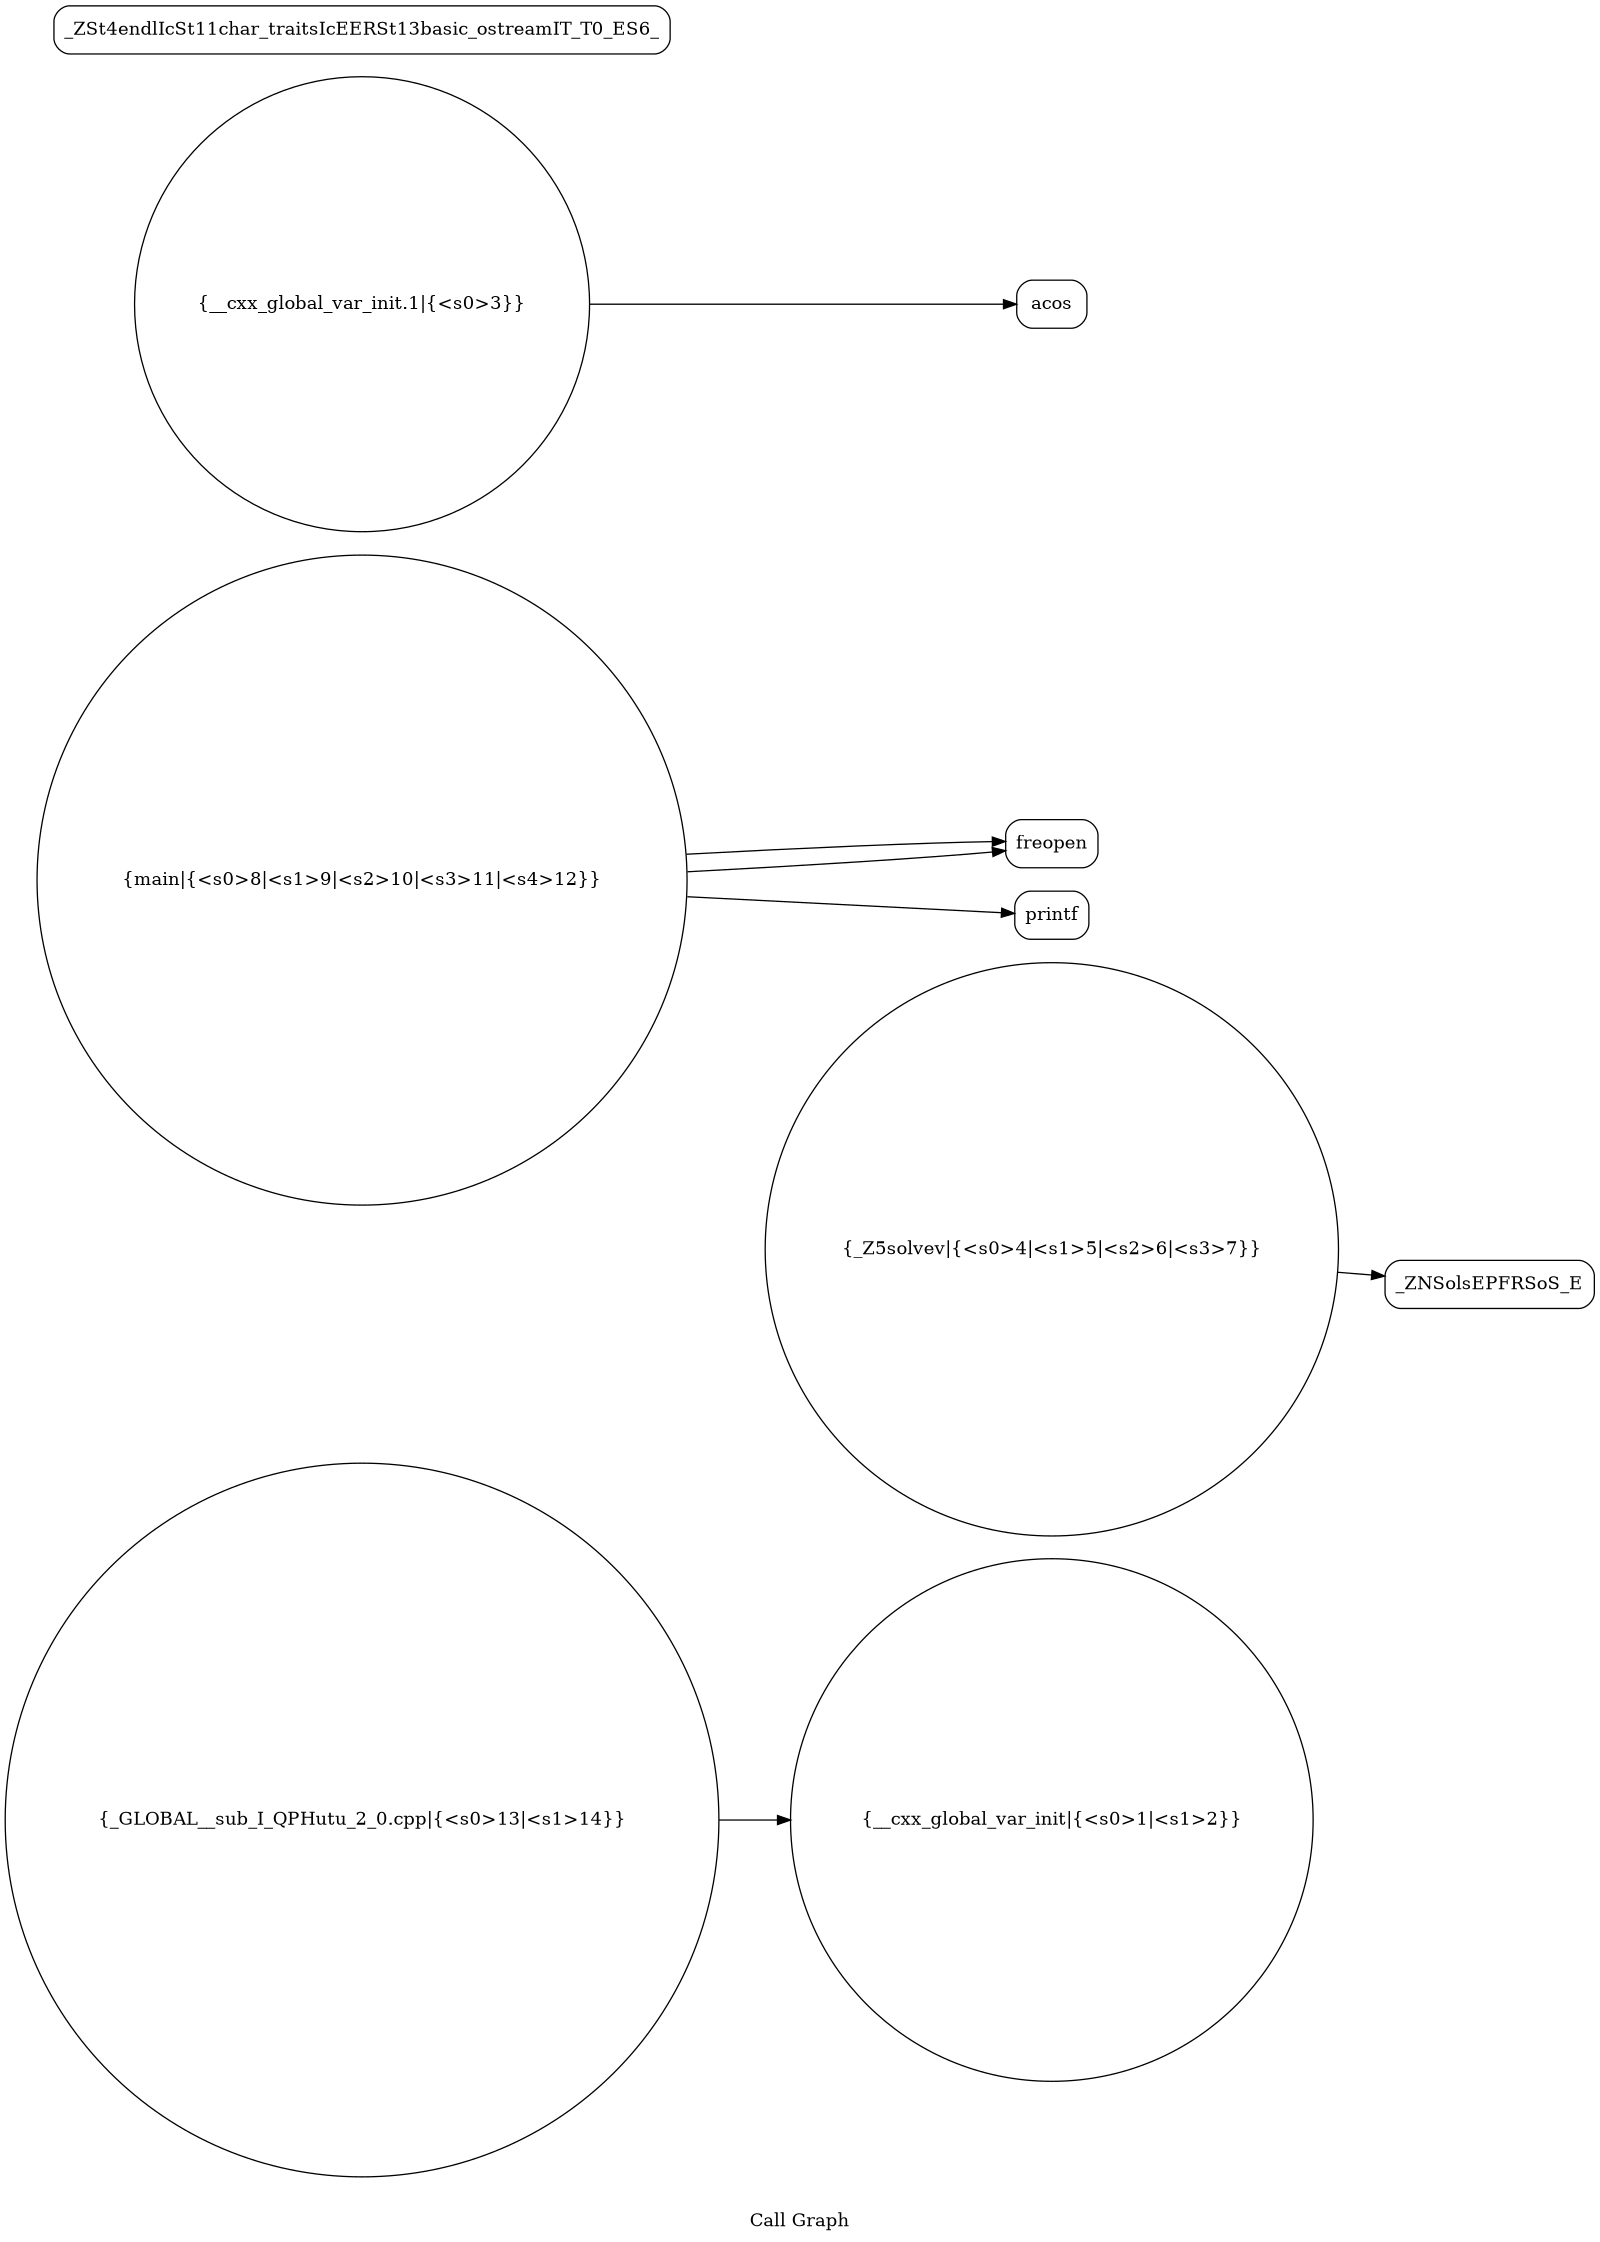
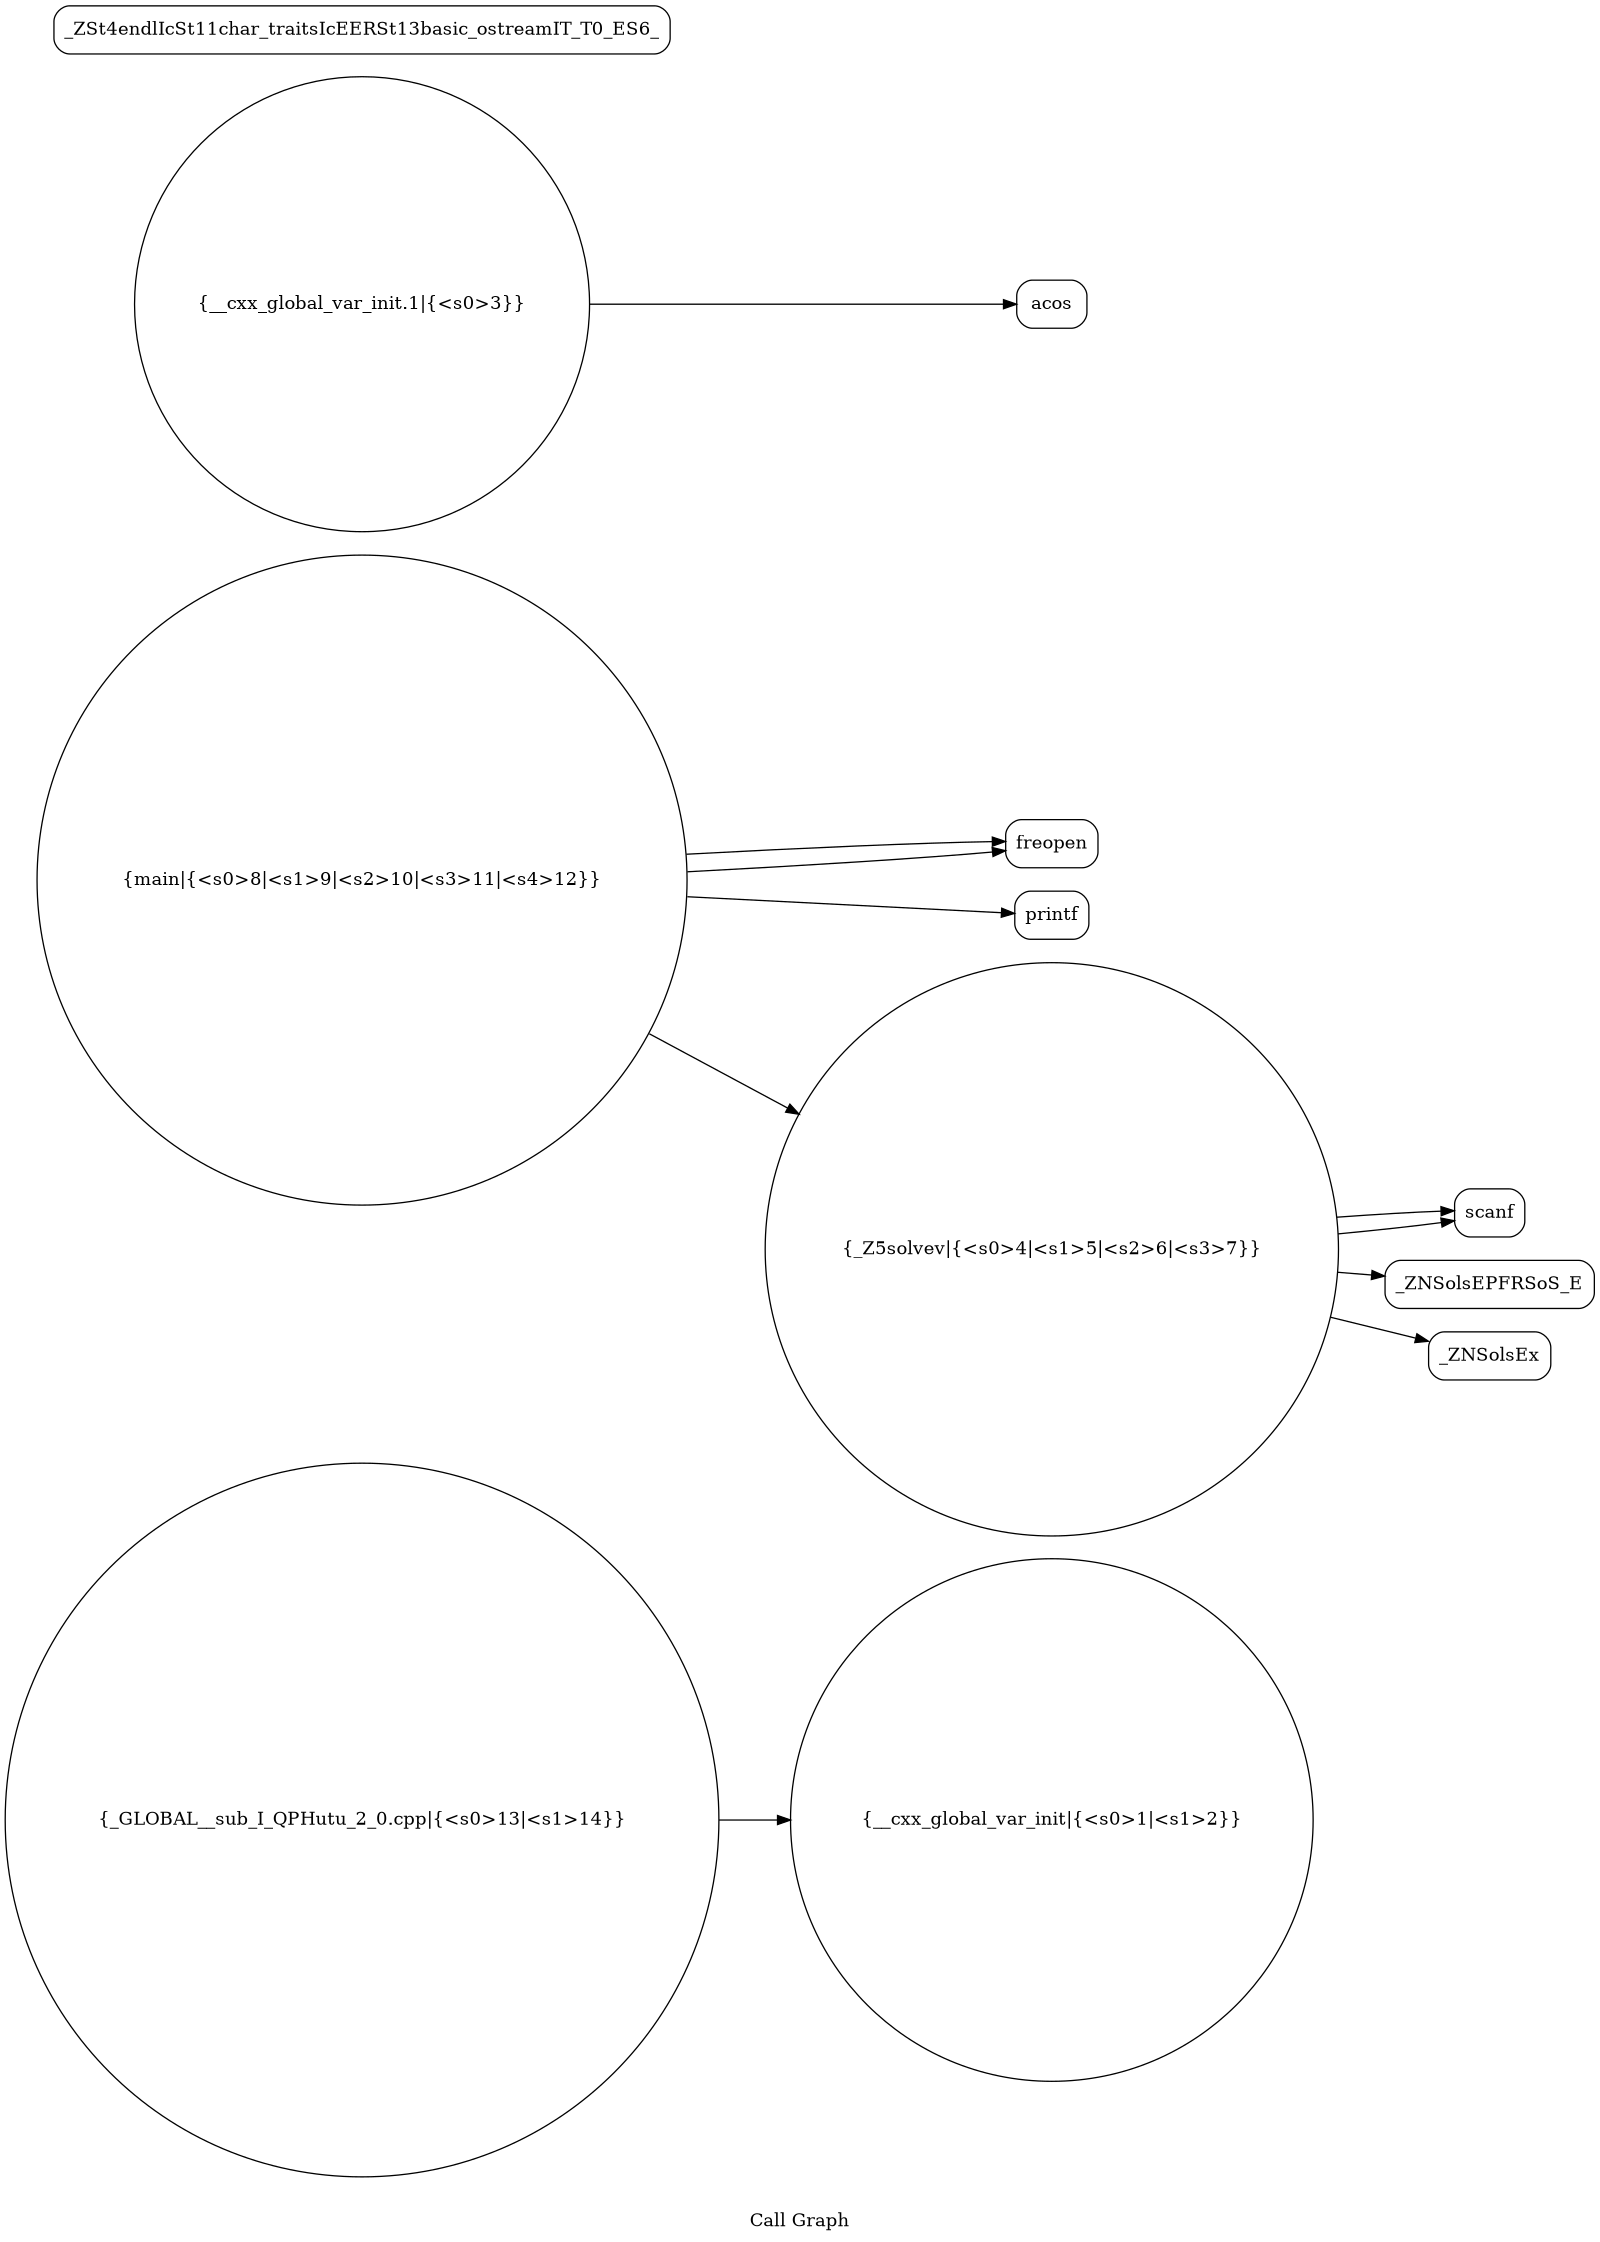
none -> (719, 1071)
none -> (1490, 1213)
none -> (1490, 1356)
